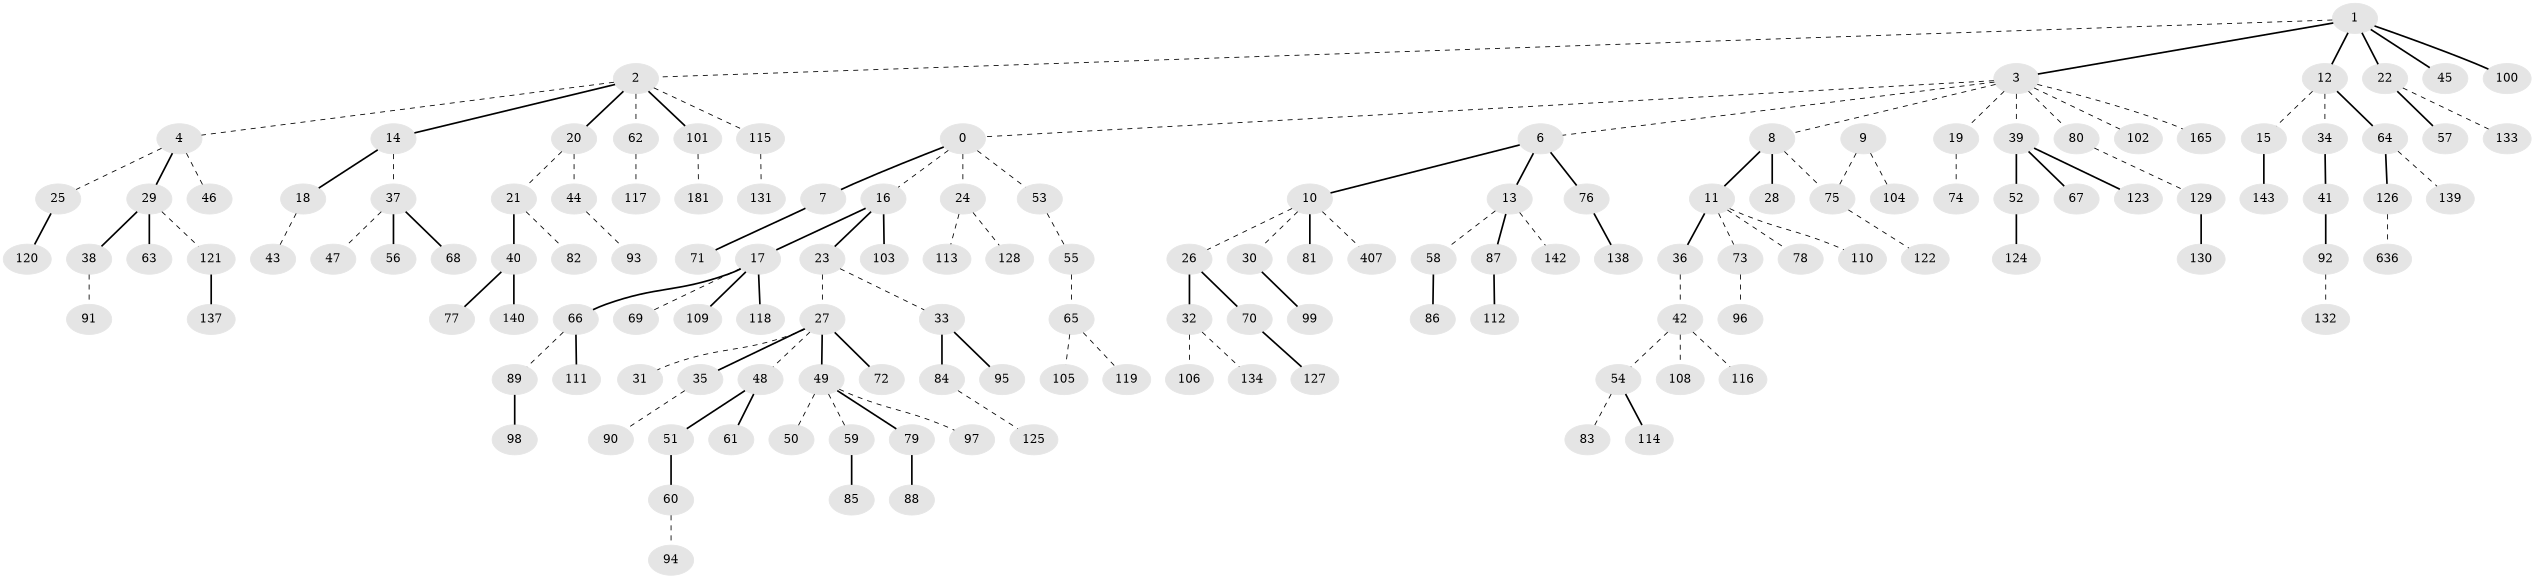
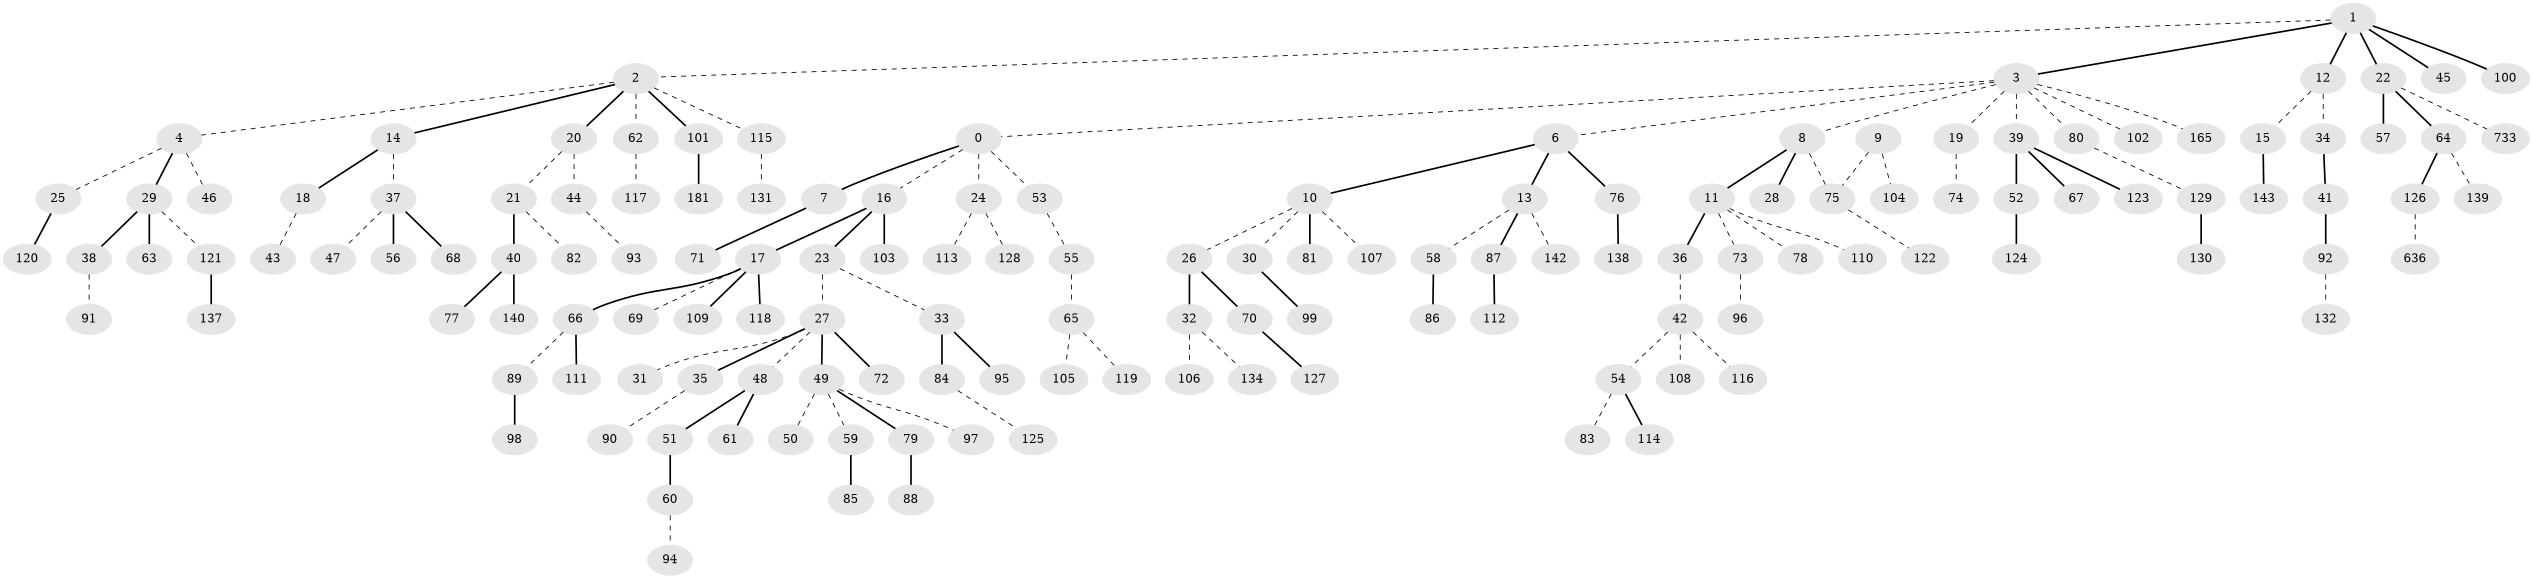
(2355, 109) -> (2413, 109)
(2507, 139) -> (2505, 139)
(698, 169) -> (699, 169)
(1372, 259) -> (1372, 259)
